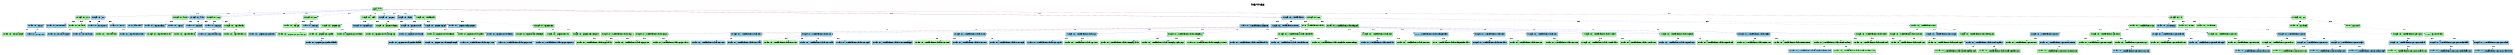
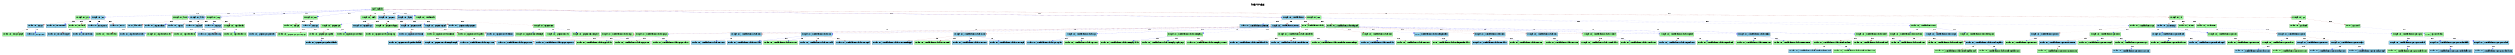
(380, 9) -> (380, 9)
